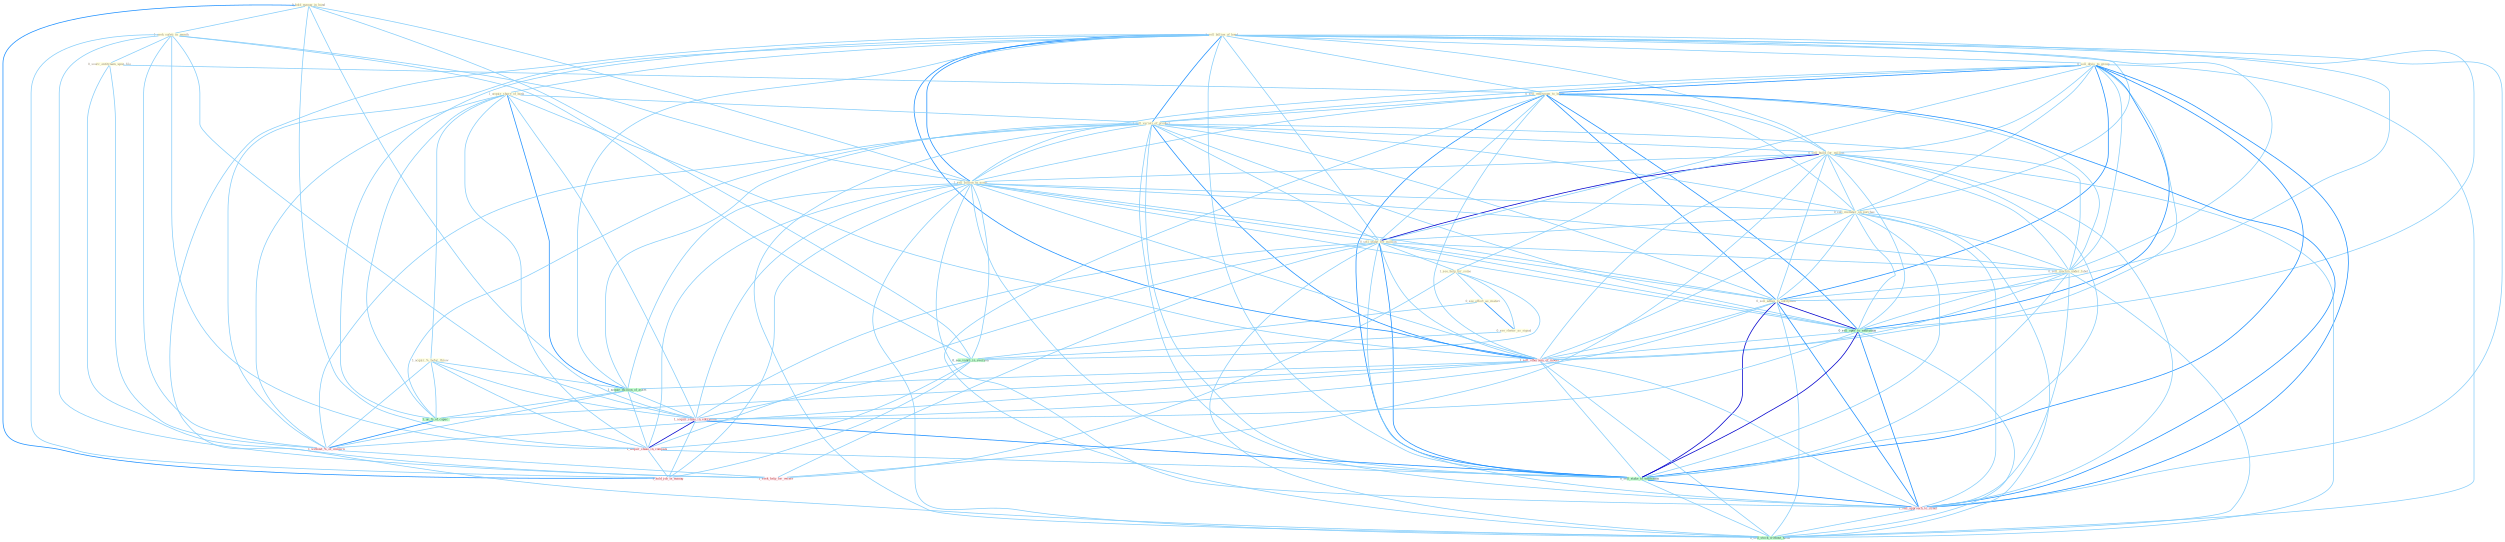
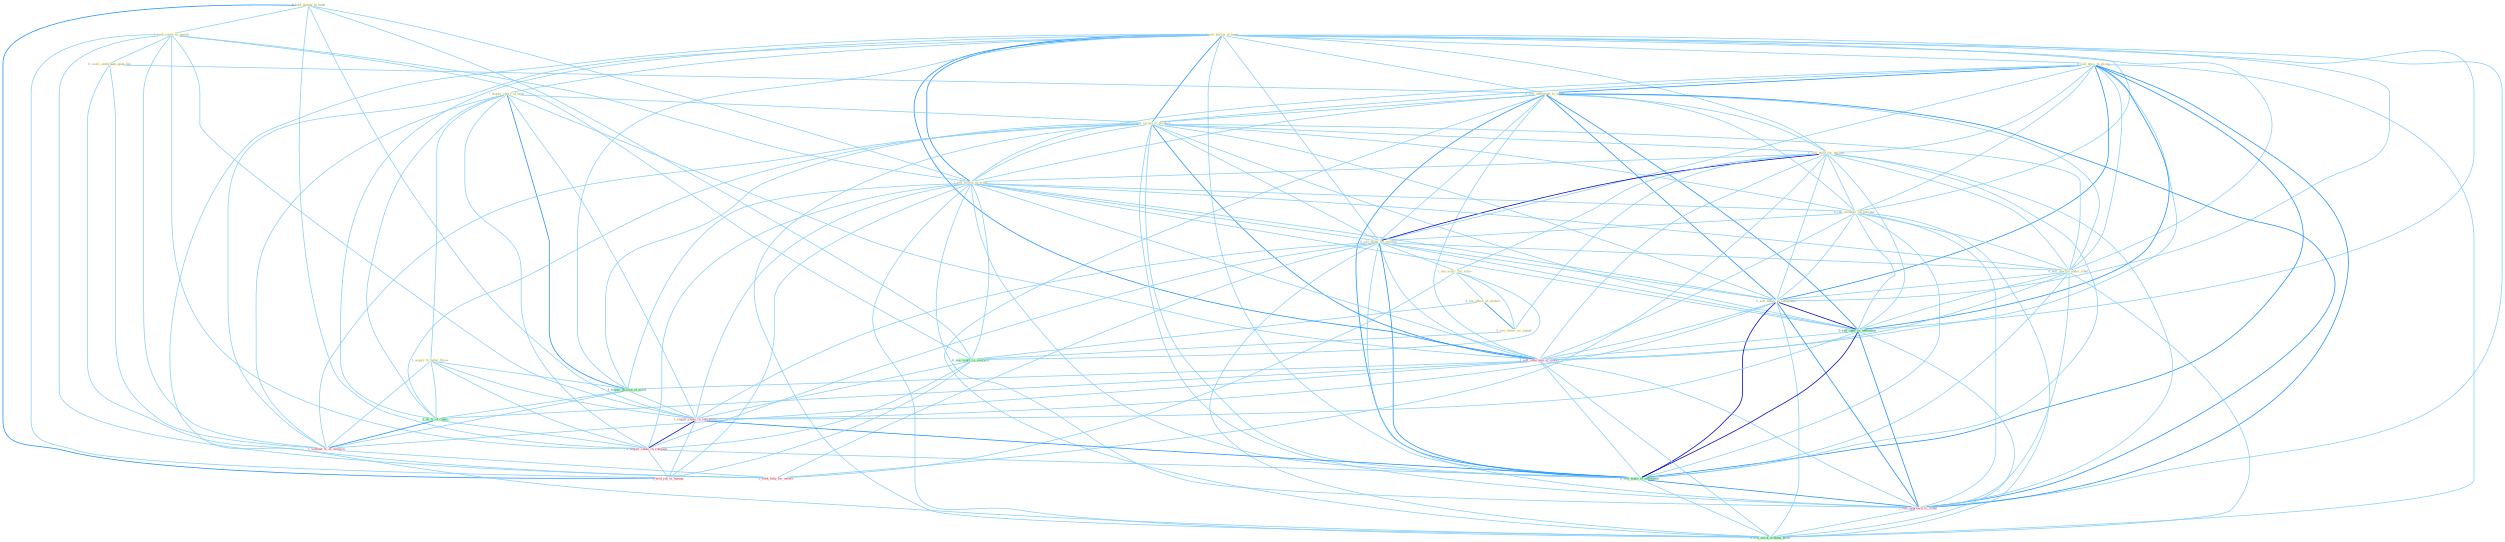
(1455, 271) -> (1455, 271)
(2333, 402) -> (1648, 195)
(638, 419) -> (562, 437)
